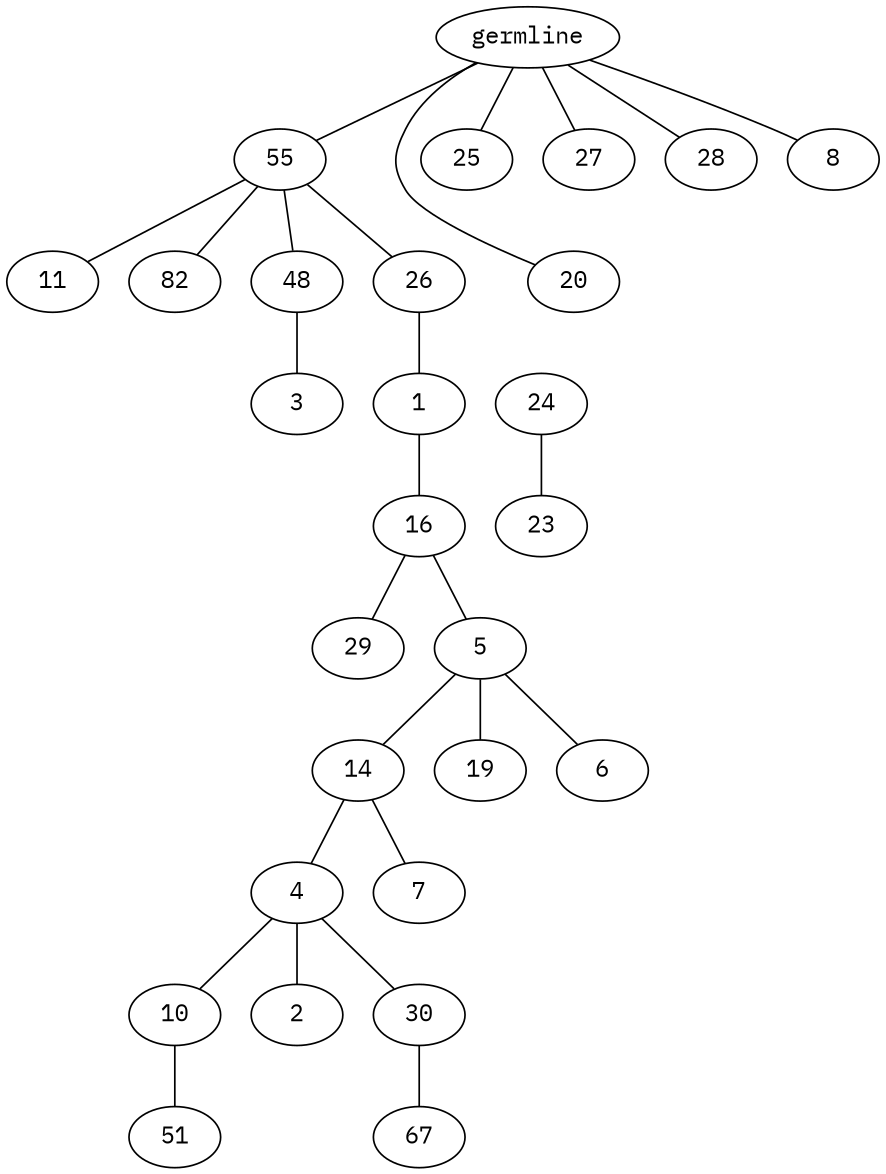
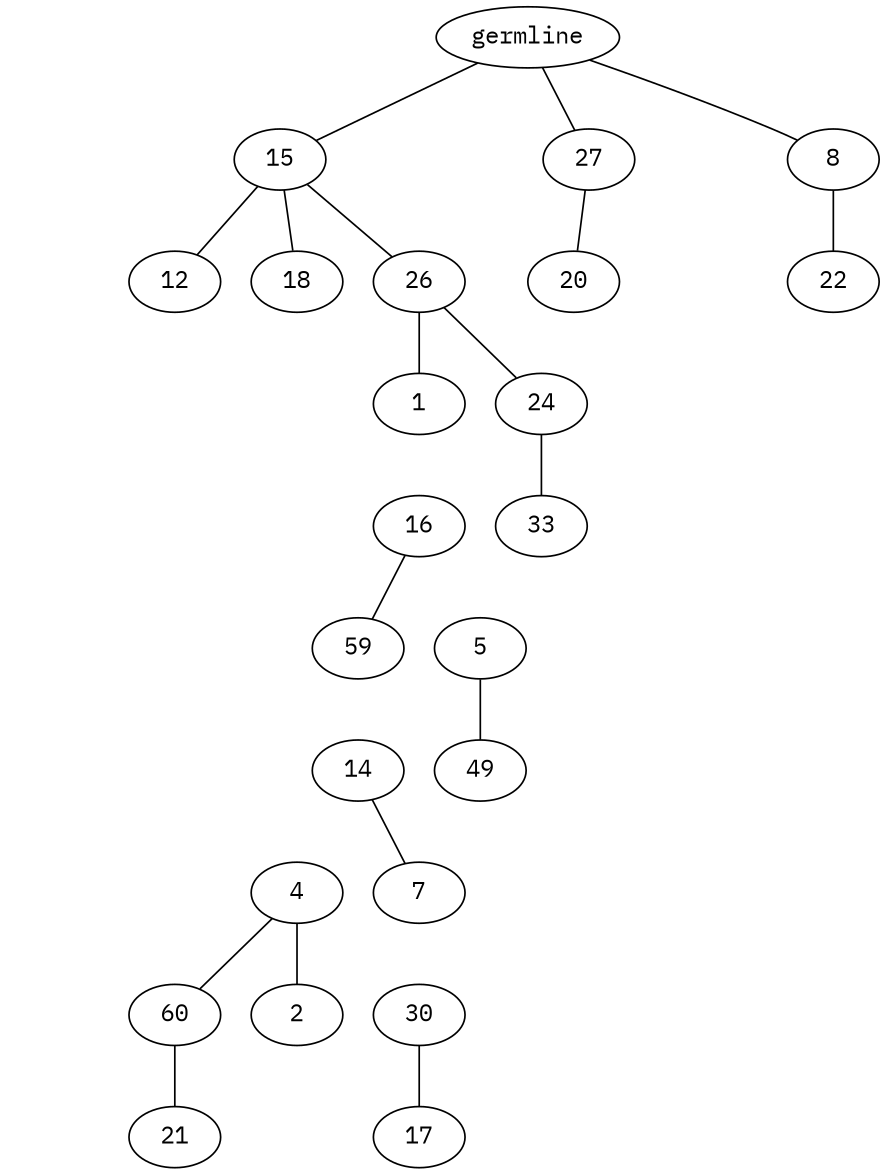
(280, 160) -> (280, 160)
(467, 160) -> none
(711, 160) -> none
(403, 185) -> (581, 220)
(53, 282) -> none
(175, 282) -> (175, 282)
(297, 282) -> (297, 282)
none -> (833, 282)
none -> (480, 343)
(297, 404) -> none
(419, 465) -> none
(541, 526) -> (541, 526)
(450, 587) -> none
(358, 648) -> (358, 648)
(419, 709) -> none
(480, 771) -> (480, 771)
(603, 771) -> none
(328, 832) -> none
(358, 954) -> none
(175, 1015) -> (175, 1015)
(175, 1137) -> (175, 1137)
(419, 1137) -> (419, 1137)
